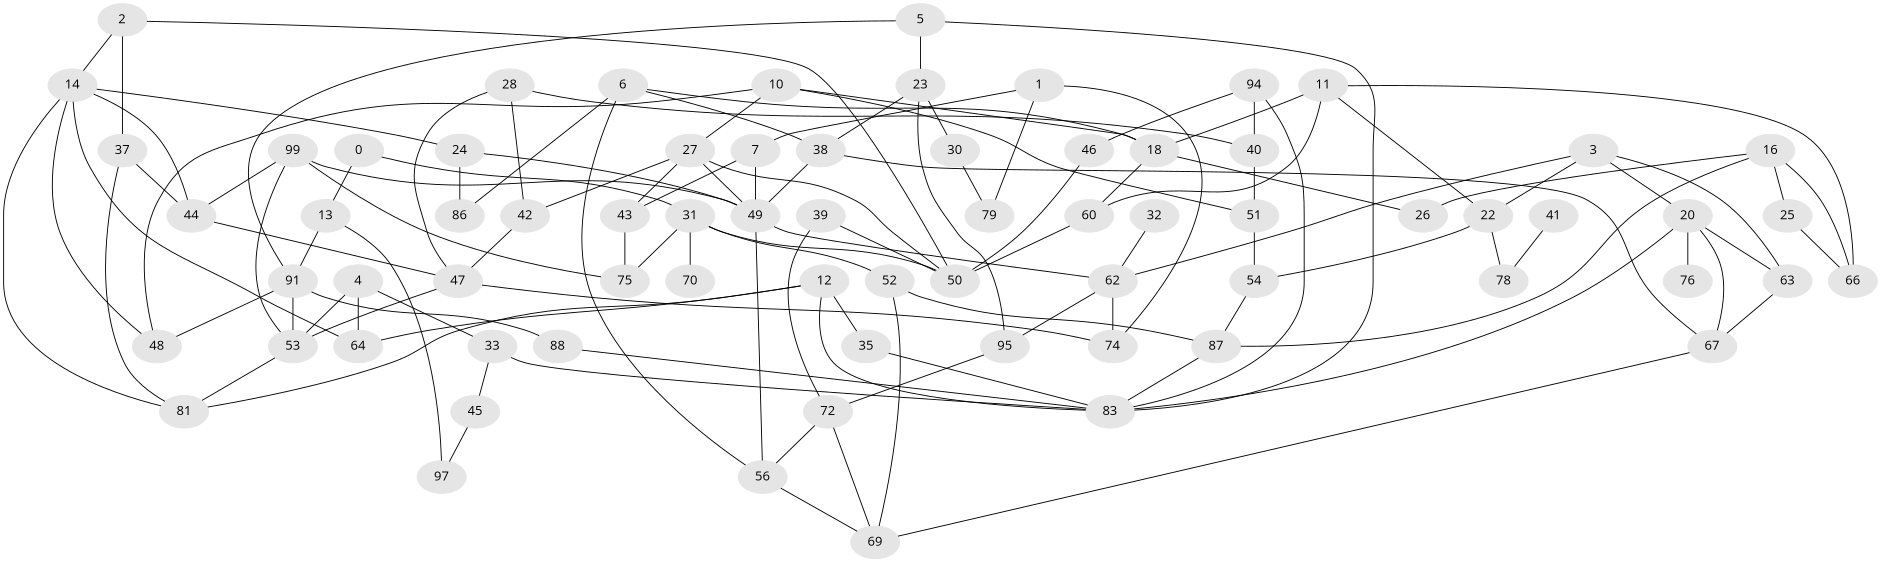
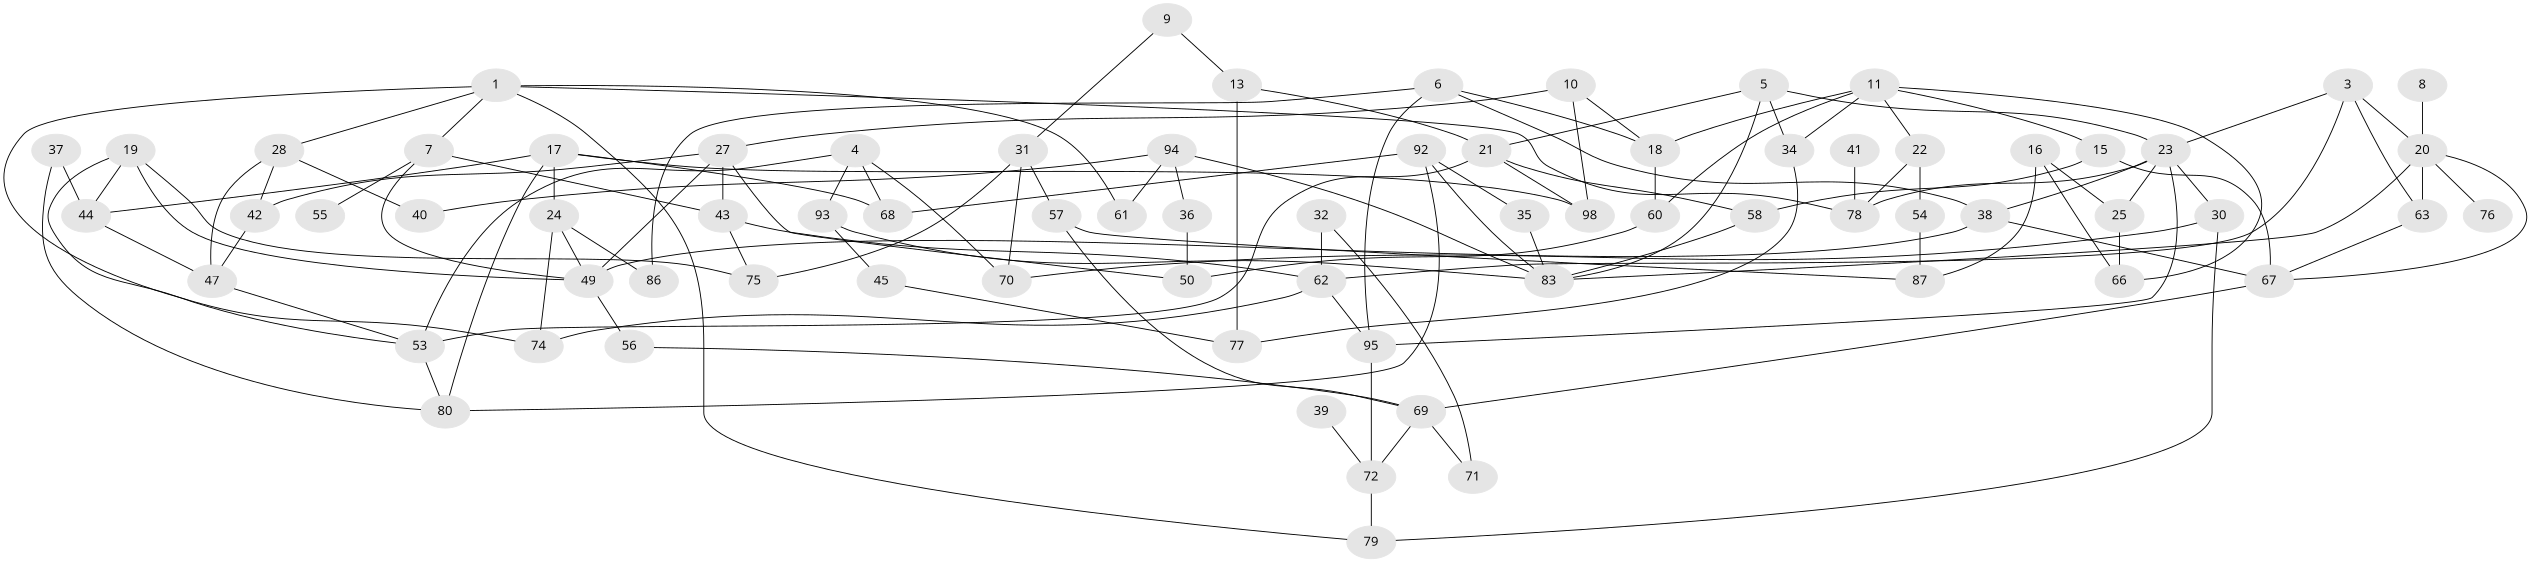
(122, 20) -> none
(73, 85) -> (554, 151)
none -> (2422, 85)
none -> (1187, 109)
none -> (388, 118)
(293, 151) -> (131, 151)
(359, 151) -> (1167, 20)
(1089, 151) -> (1187, 216)
none -> (1789, 151)
none -> (2100, 151)
(1557, 174) -> (2257, 118)
none -> (2045, 182)
none -> (2143, 183)
none -> (938, 215)
none -> (320, 216)
none -> (1122, 216)
(1254, 216) -> none
(1423, 216) -> none
(871, 241) -> none
(823, 249) -> none
none -> (1907, 255)
(954, 259) -> (1021, 252)
(293, 281) -> (1486, 151)
(824, 281) -> (1421, 151)
(890, 281) -> (1057, 216)
(771, 309) -> (546, 286)
(603, 320) -> (1368, 212)
(157, 346) -> (1590, 216)
(358, 346) -> (888, 216)
(492, 346) -> (823, 216)
(558, 346) -> (1755, 216)
(1163, 379) -> none
(184, 412) -> (445, 412)
(795, 444) -> (1371, 510)
(442, 477) -> (1237, 346)
none -> (1473, 477)
